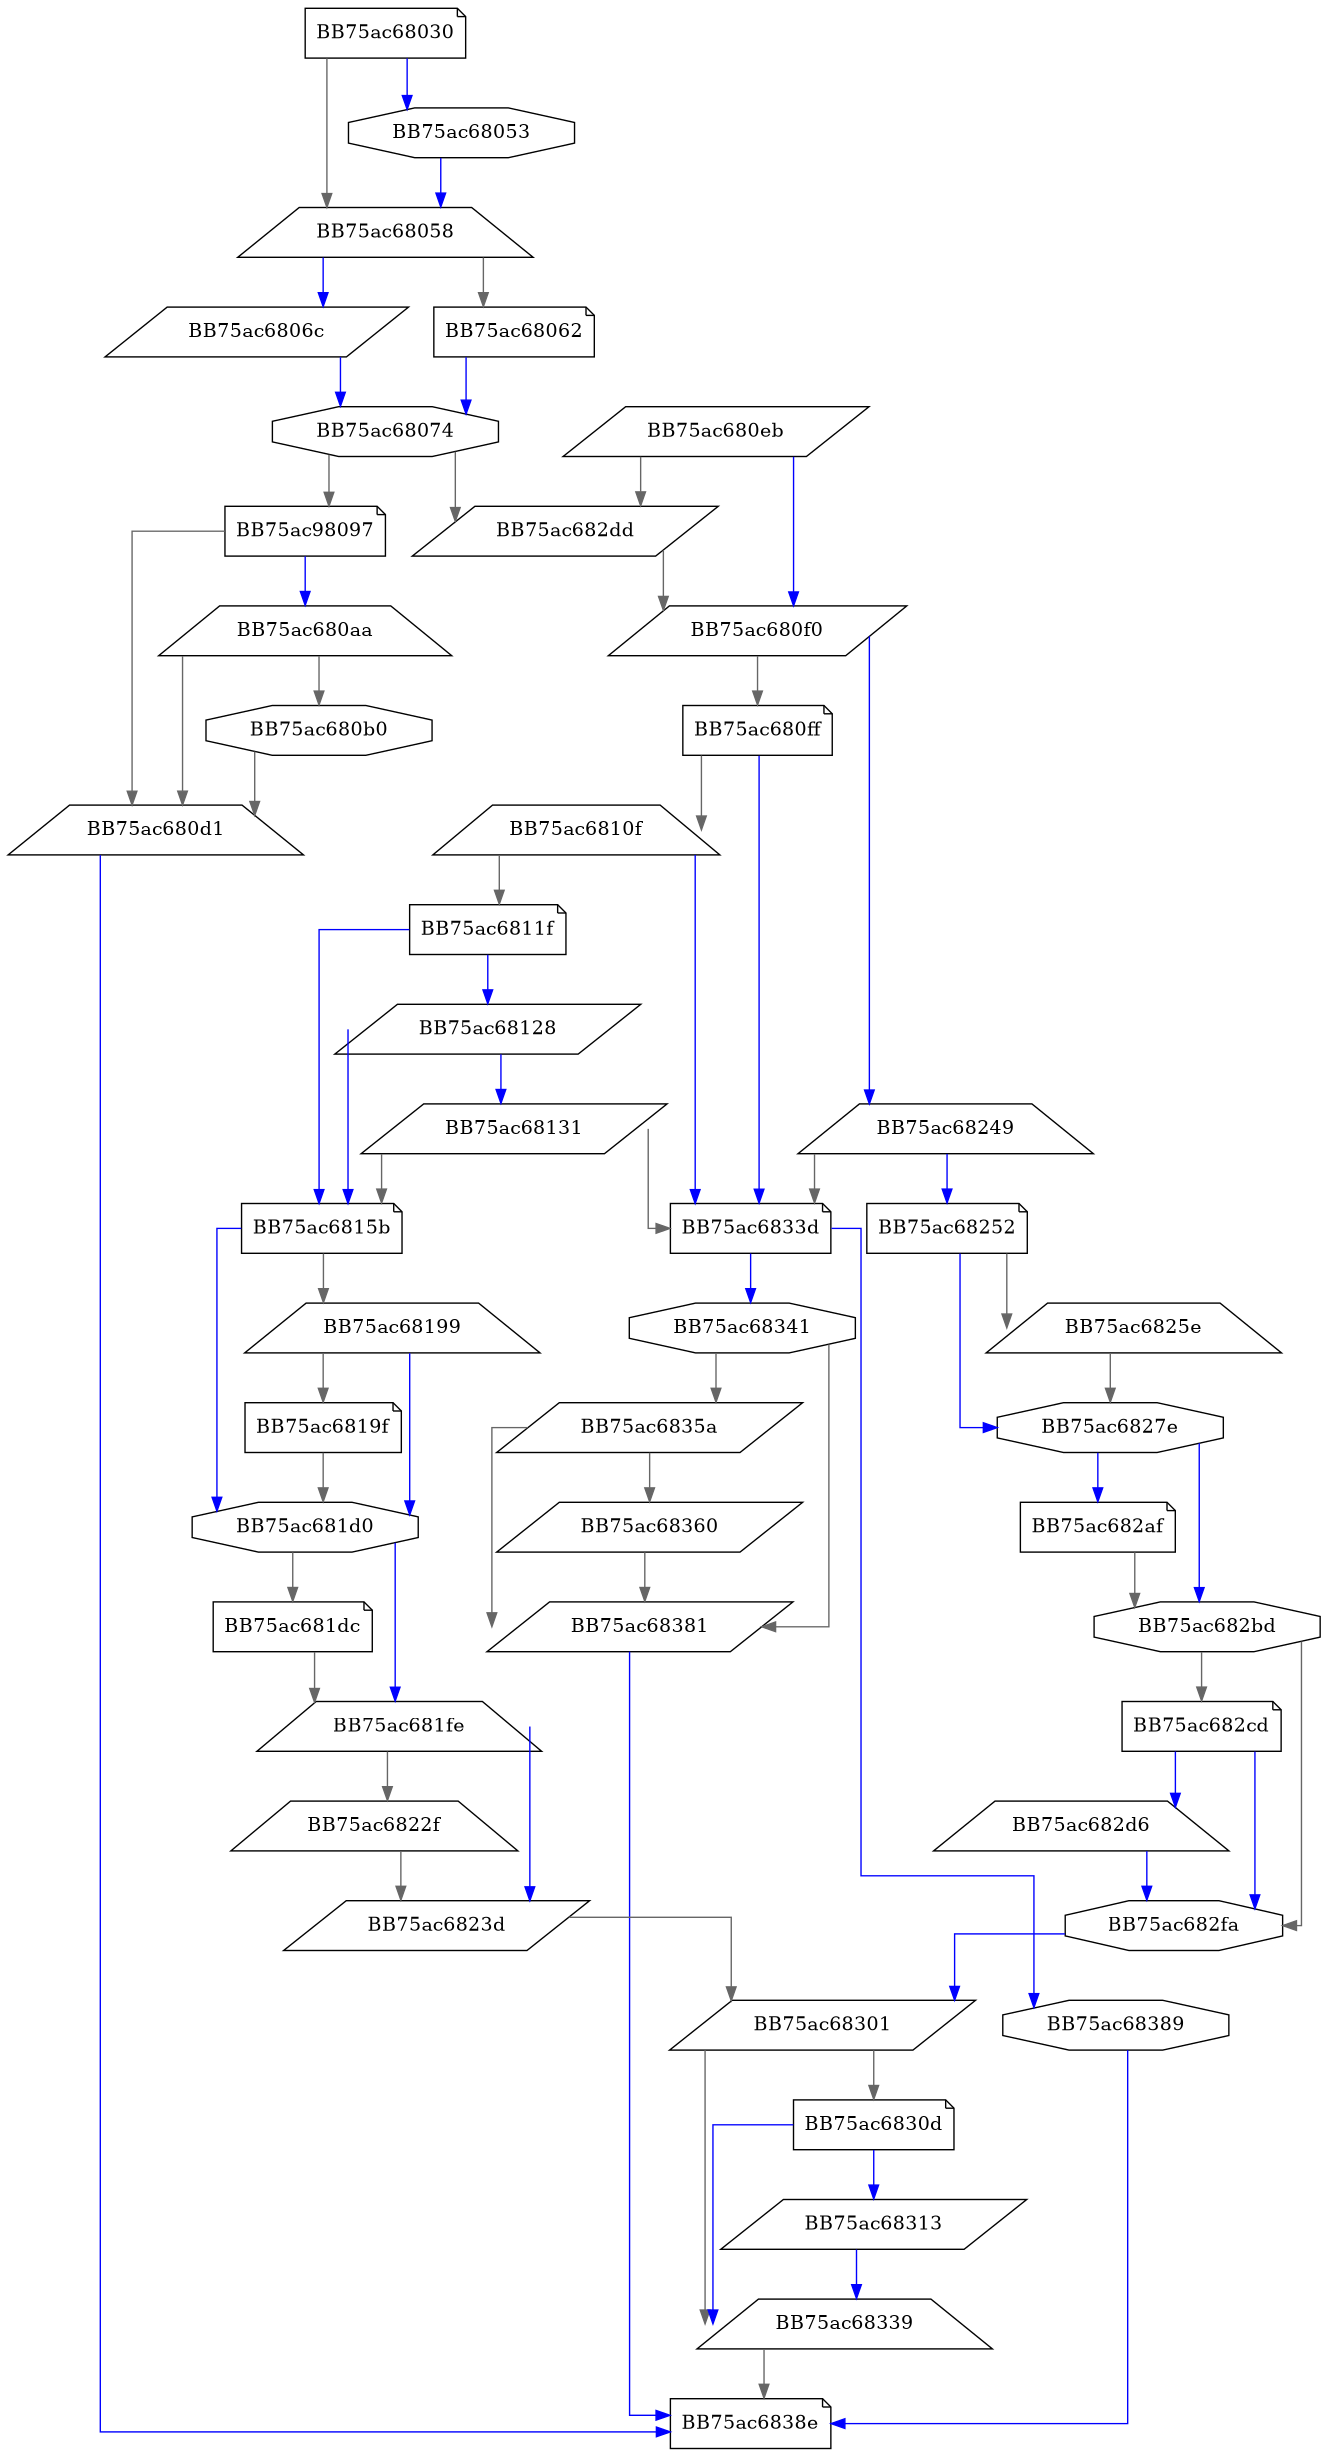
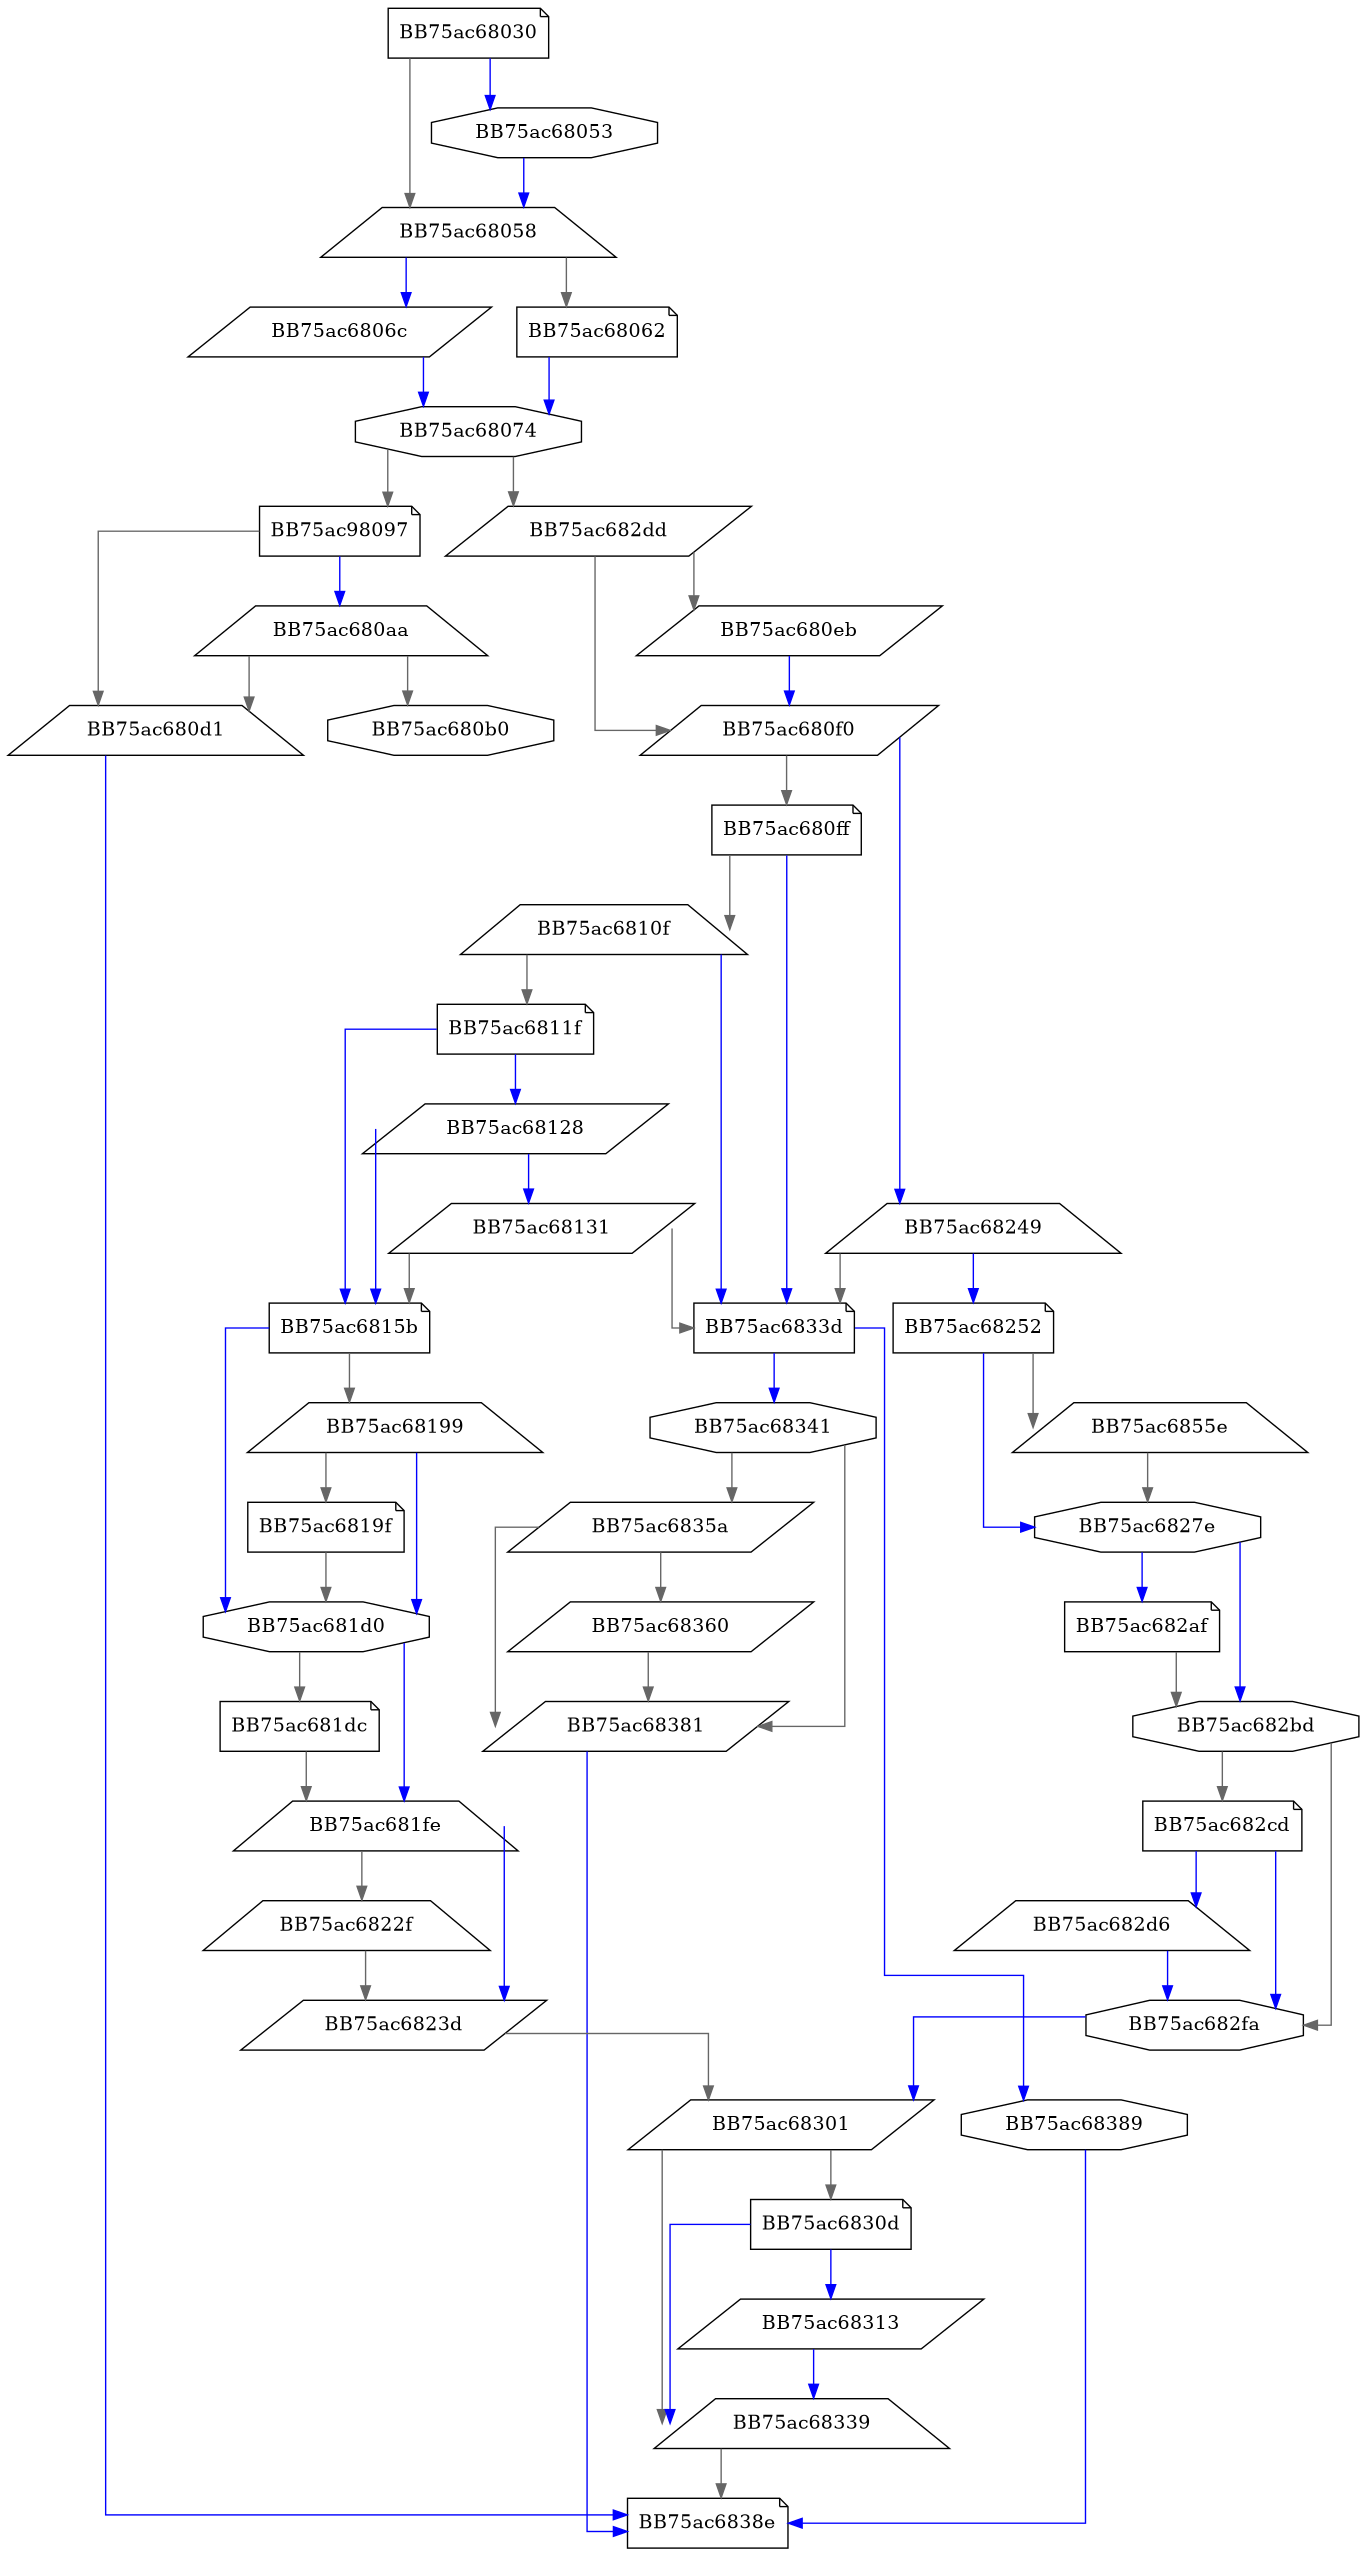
(641, 474) -> (694, 574)
(255, 777) -> none
(1134, 1328) -> (1160, 1428)
